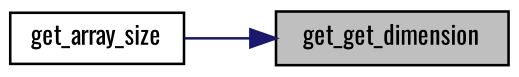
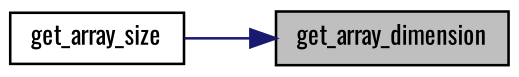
(392, 38) -> (392, 38)
